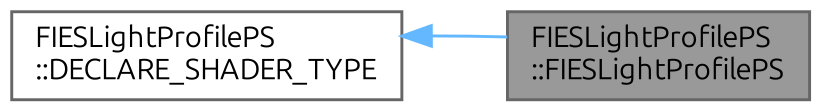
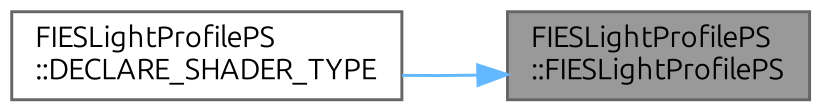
(469, 36) -> (440, 76)
